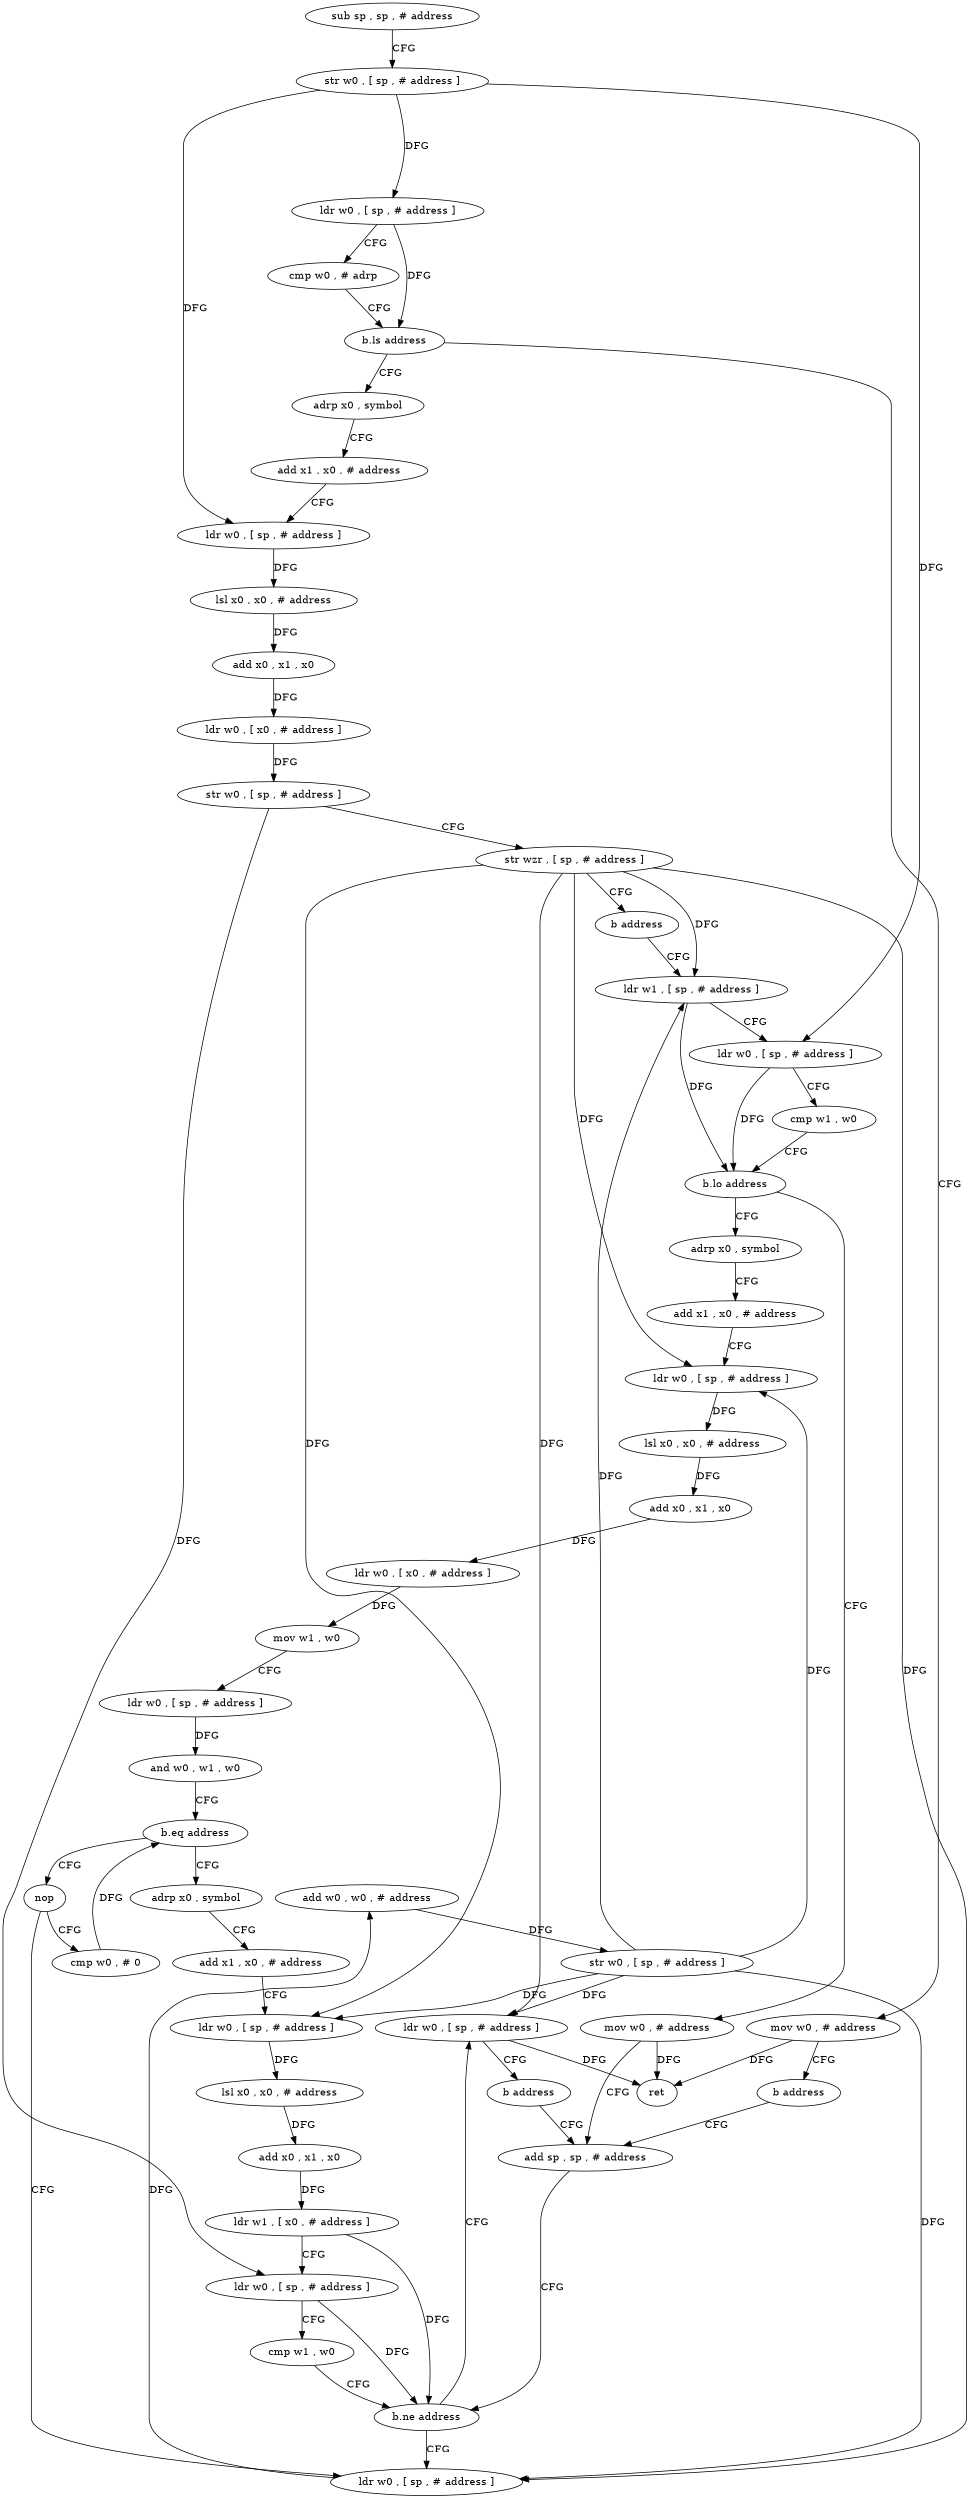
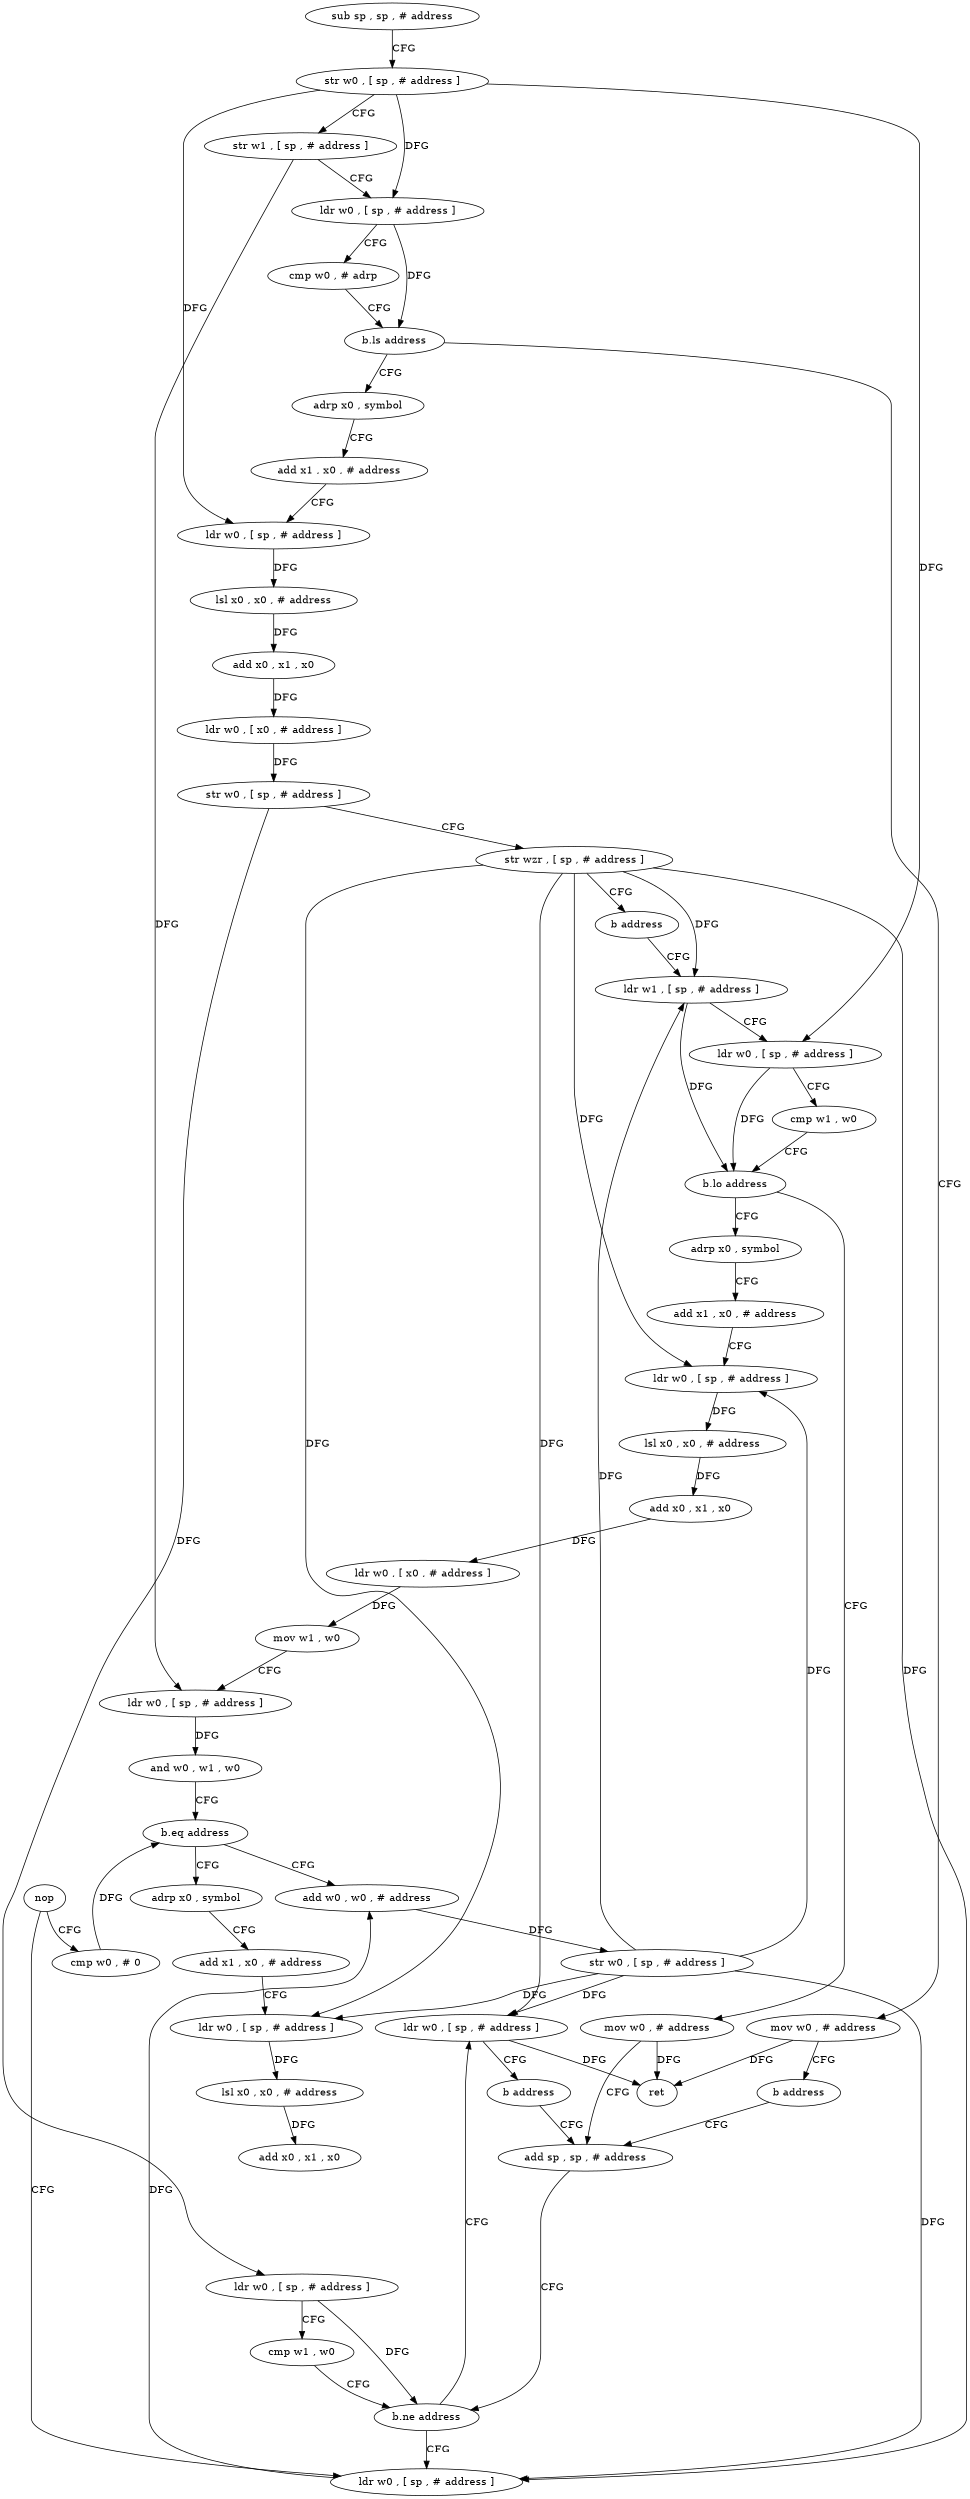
none -> (301, 146)
(91, 1847) -> (276, 1864)
(302, 2223) -> none
